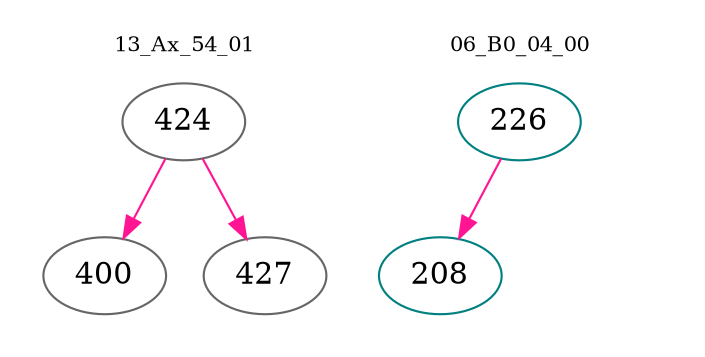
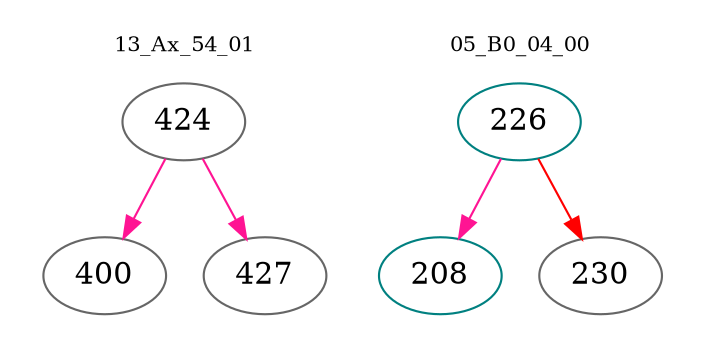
(520, 46) -> (520, 46)
none -> (601, 276)
